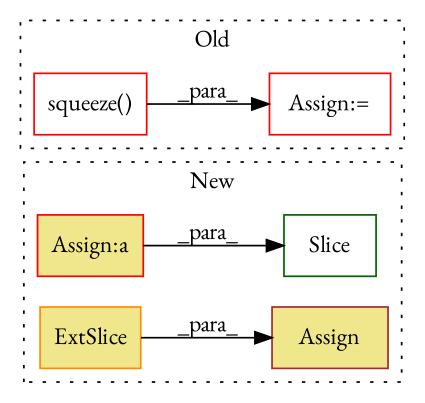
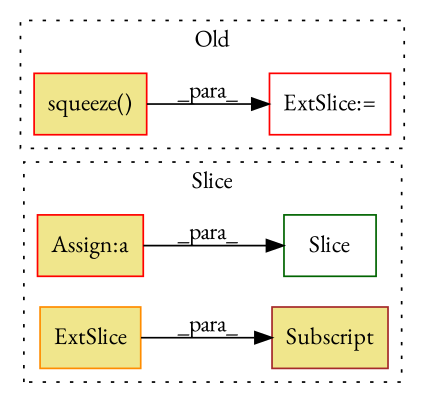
(90, 104) -> (90, 104)
(330, 104) -> (330, 104)
(213, 182) -> (213, 182)
(330, 338) -> (330, 338)
